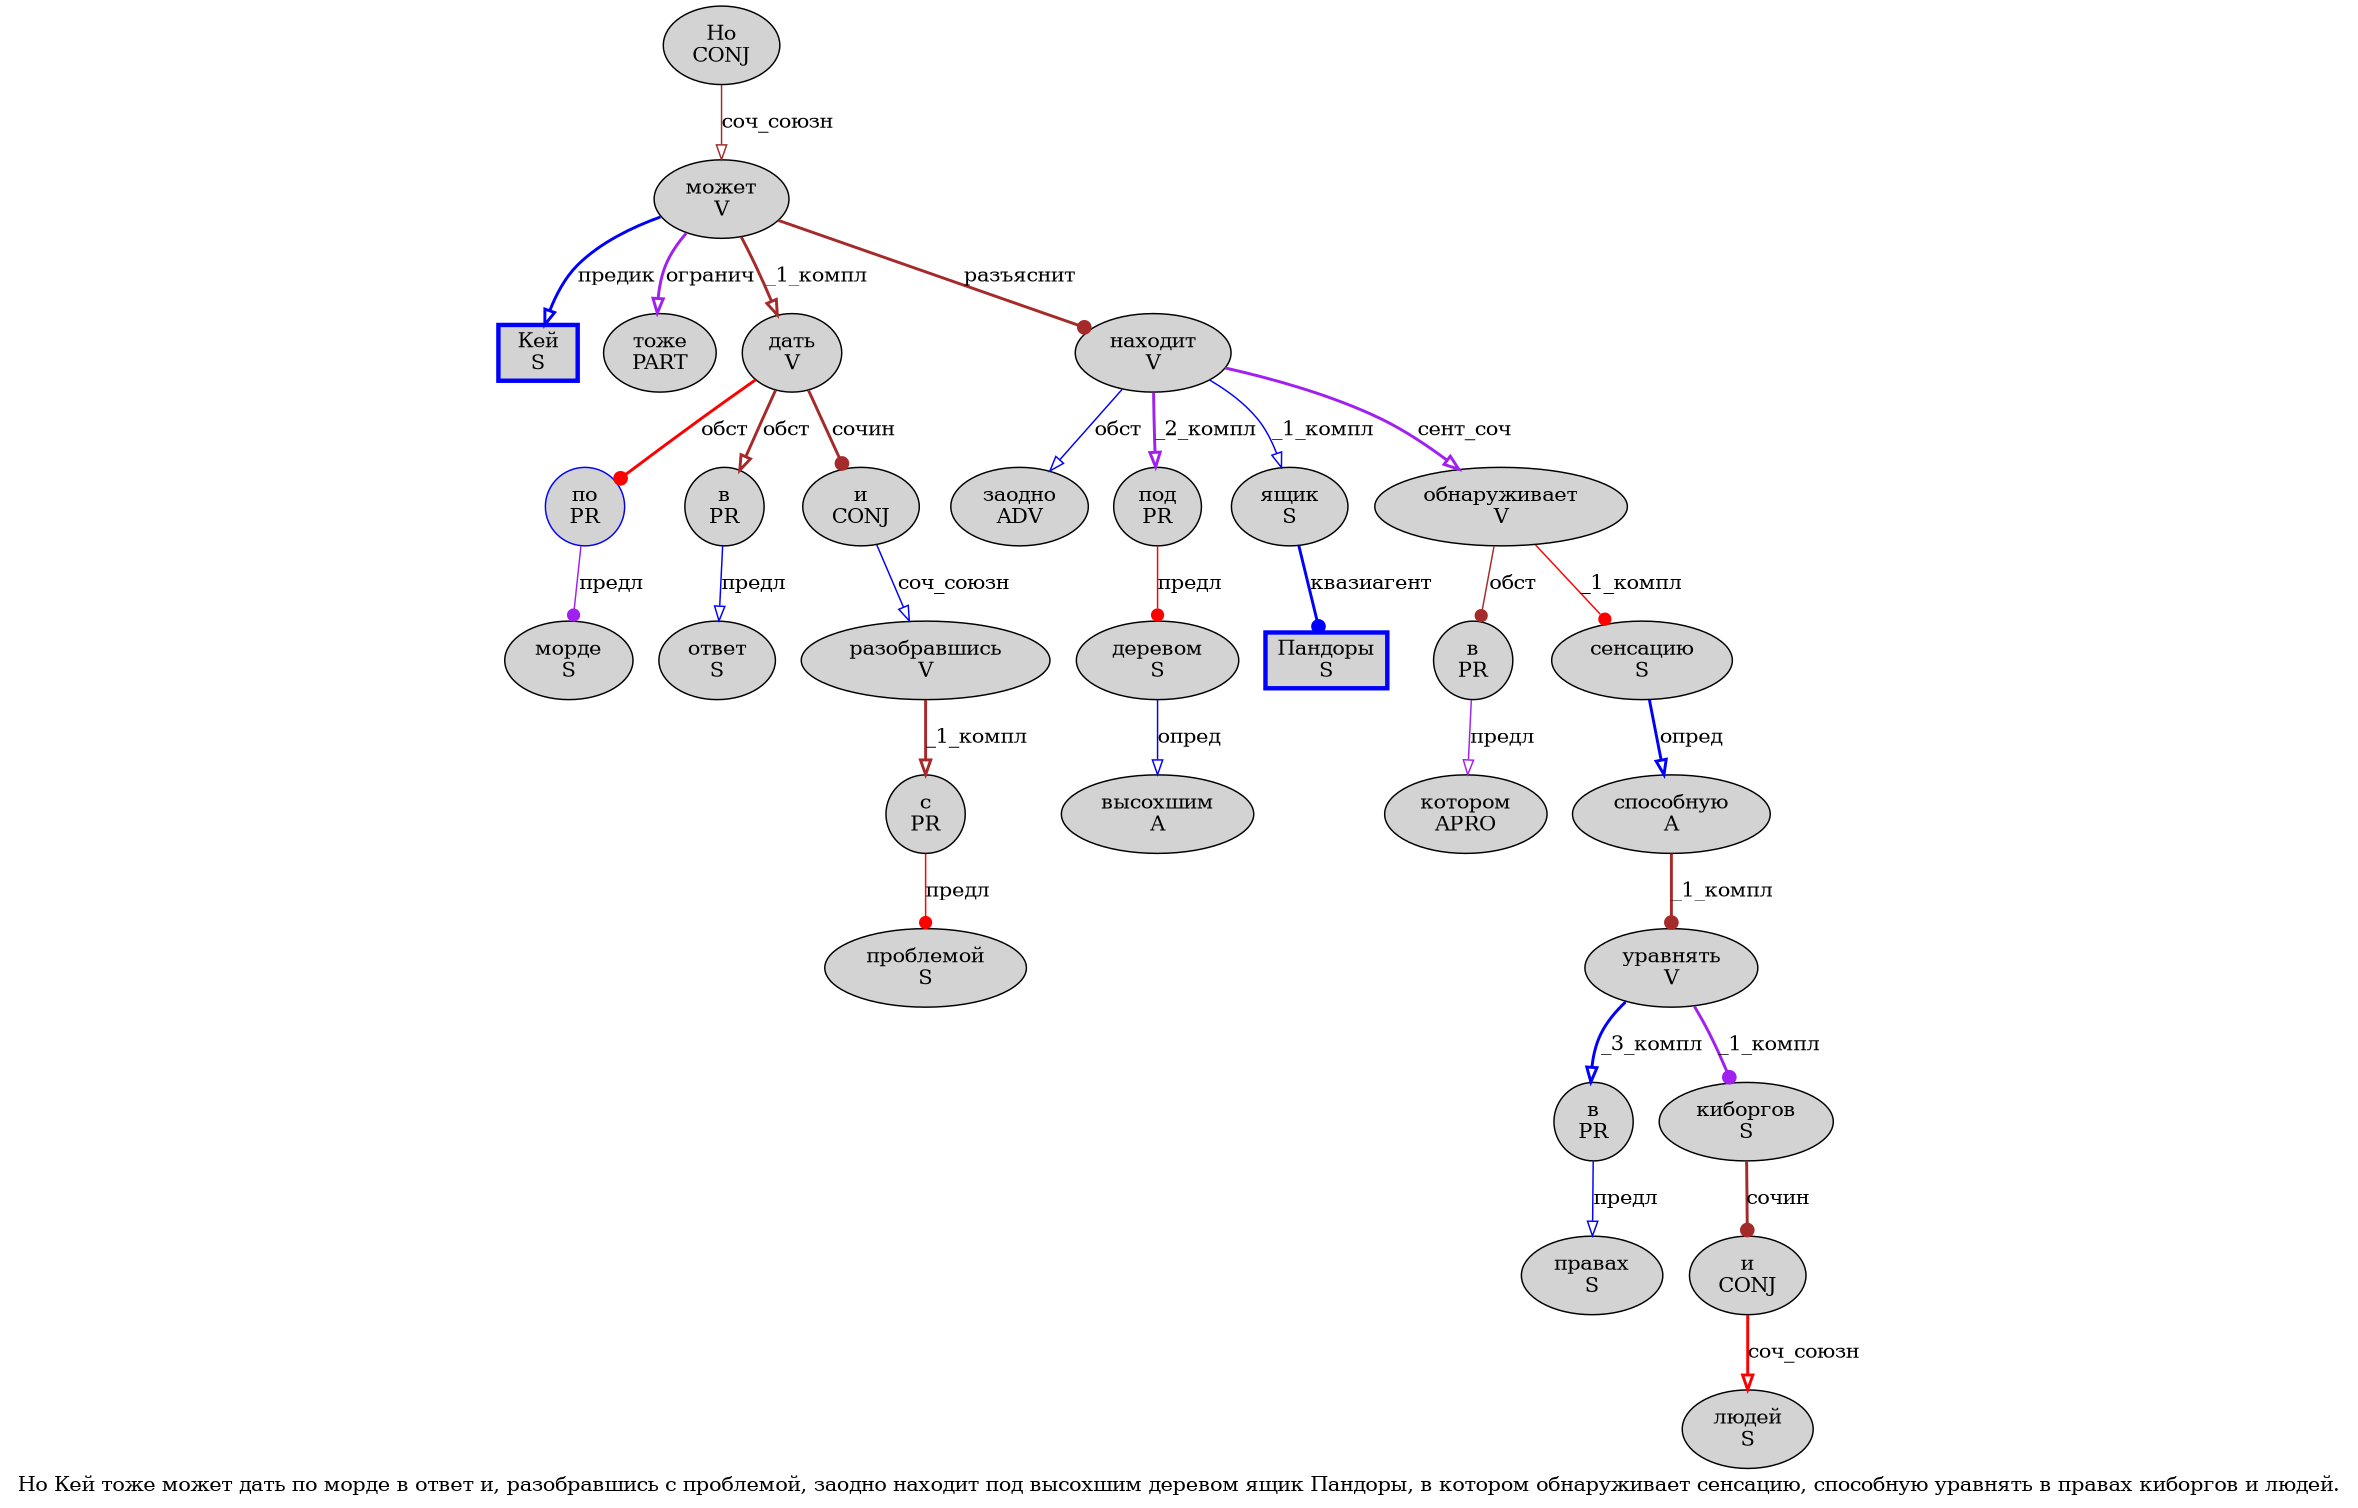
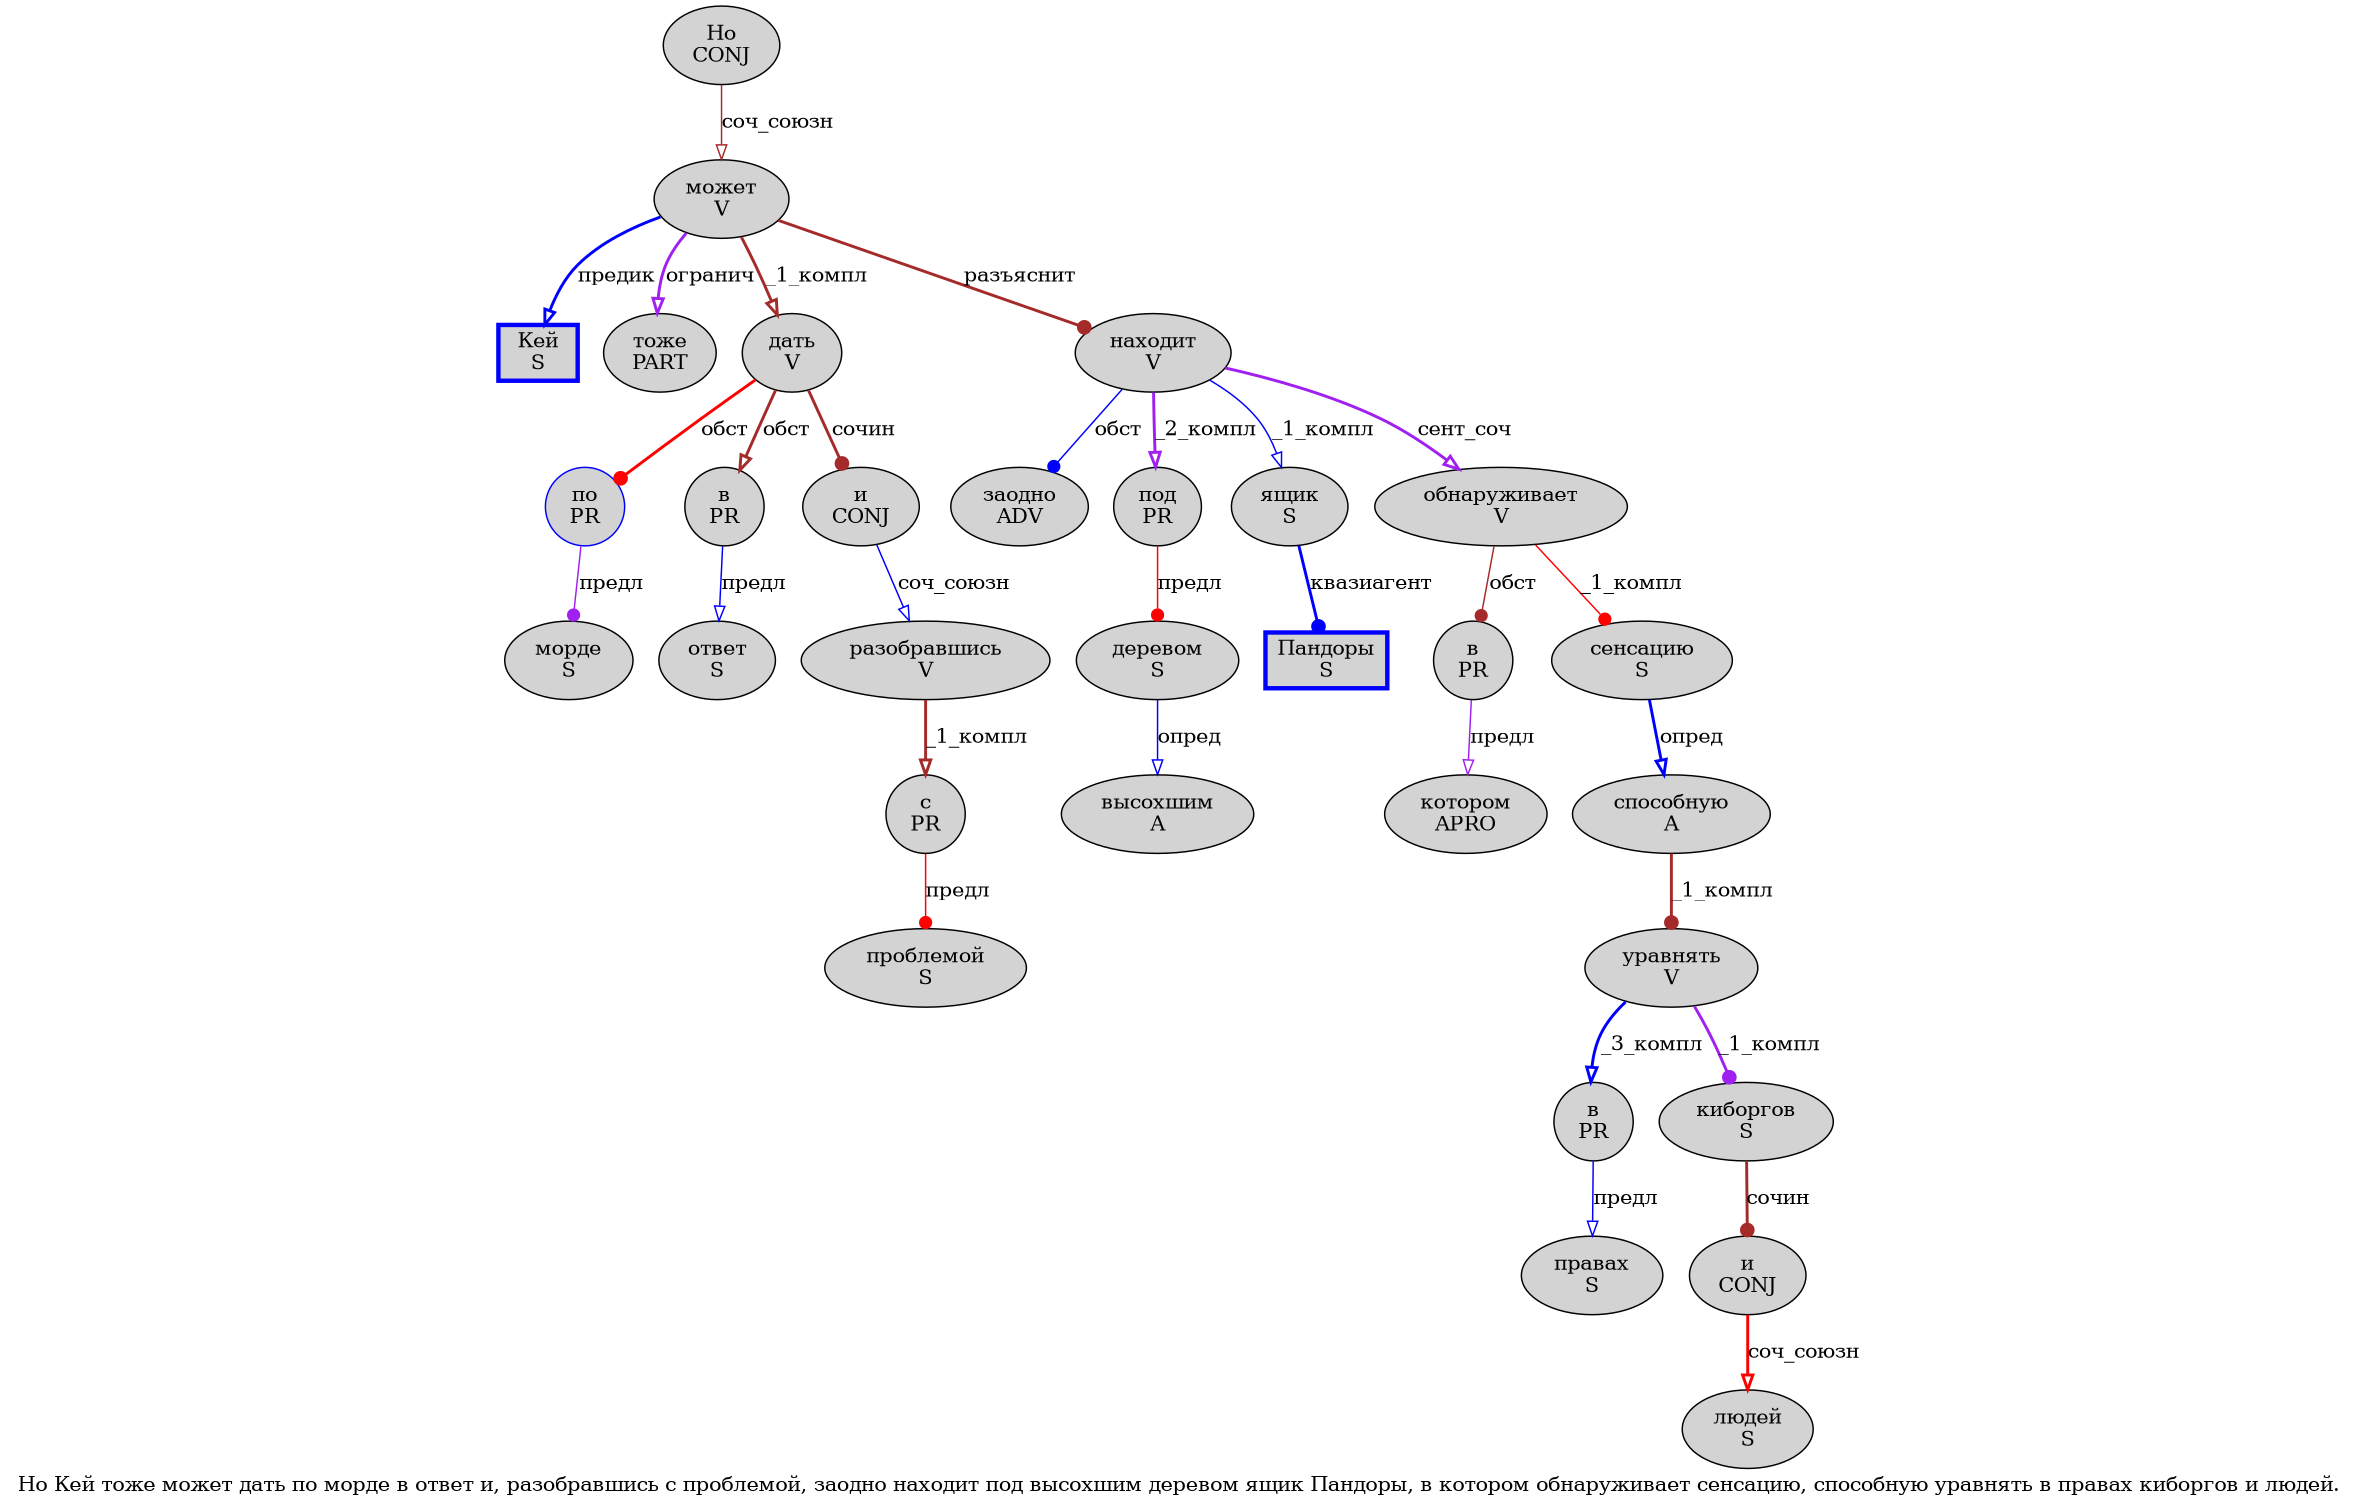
(1091, 424) -> (1090, 426)
